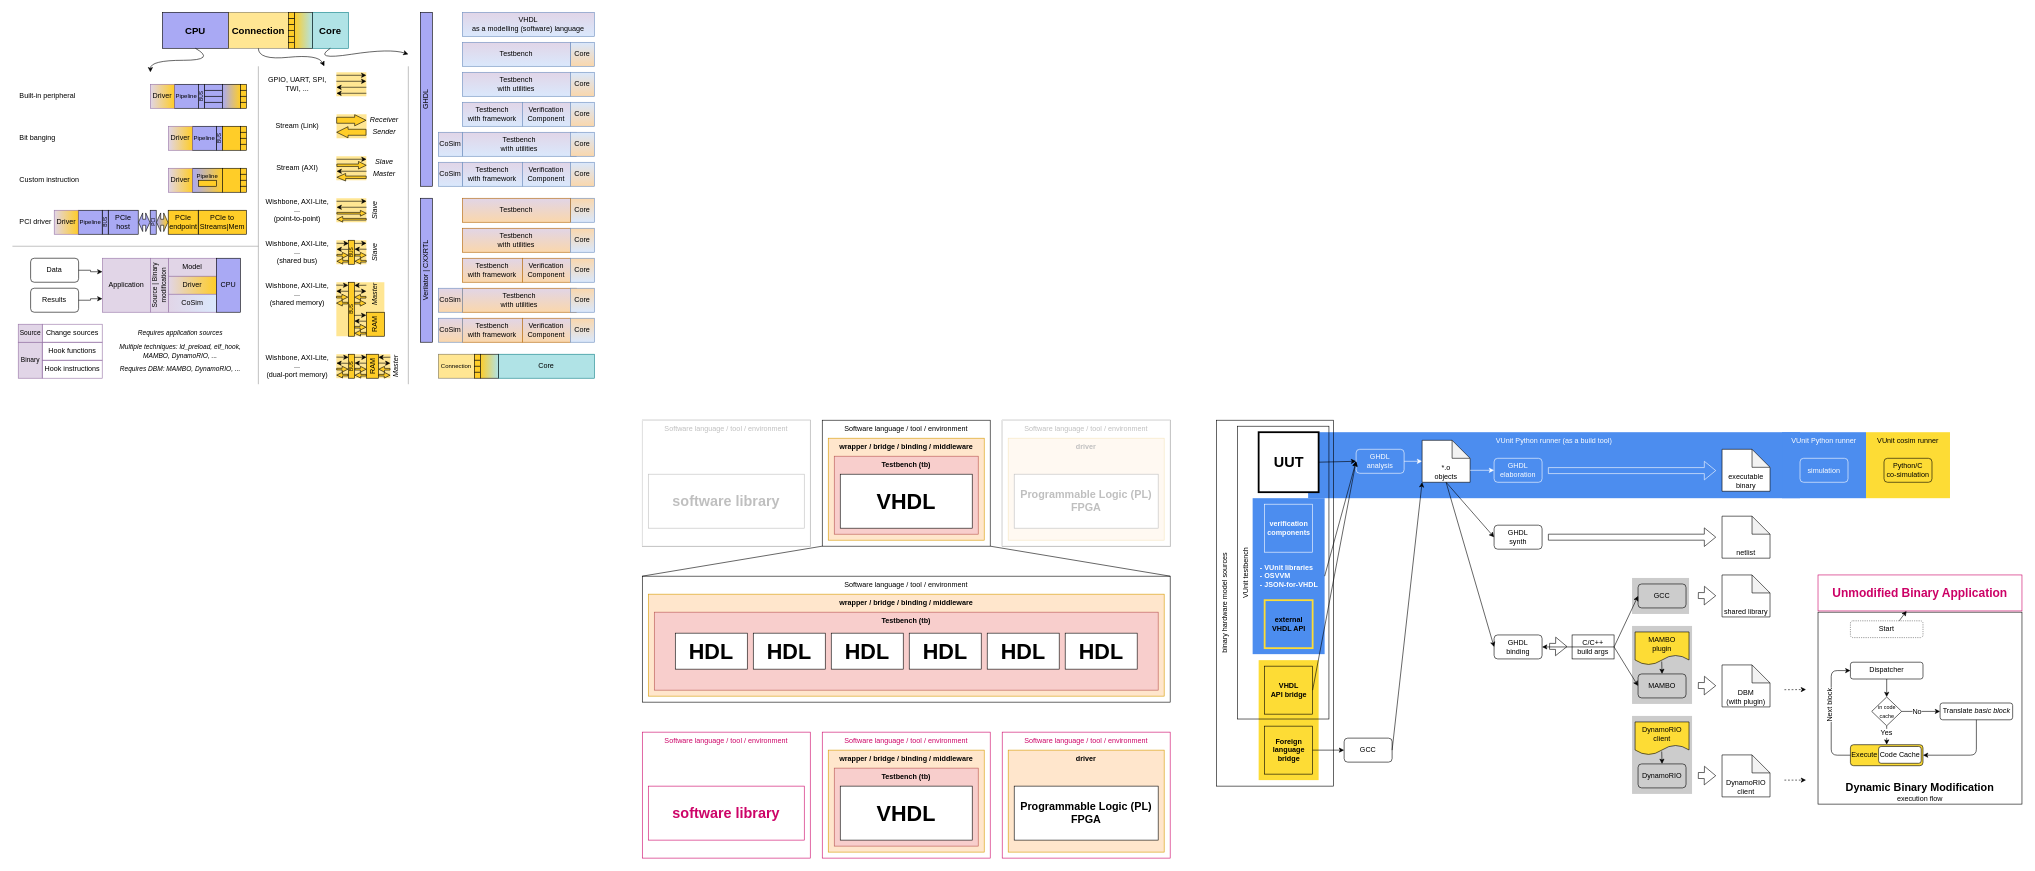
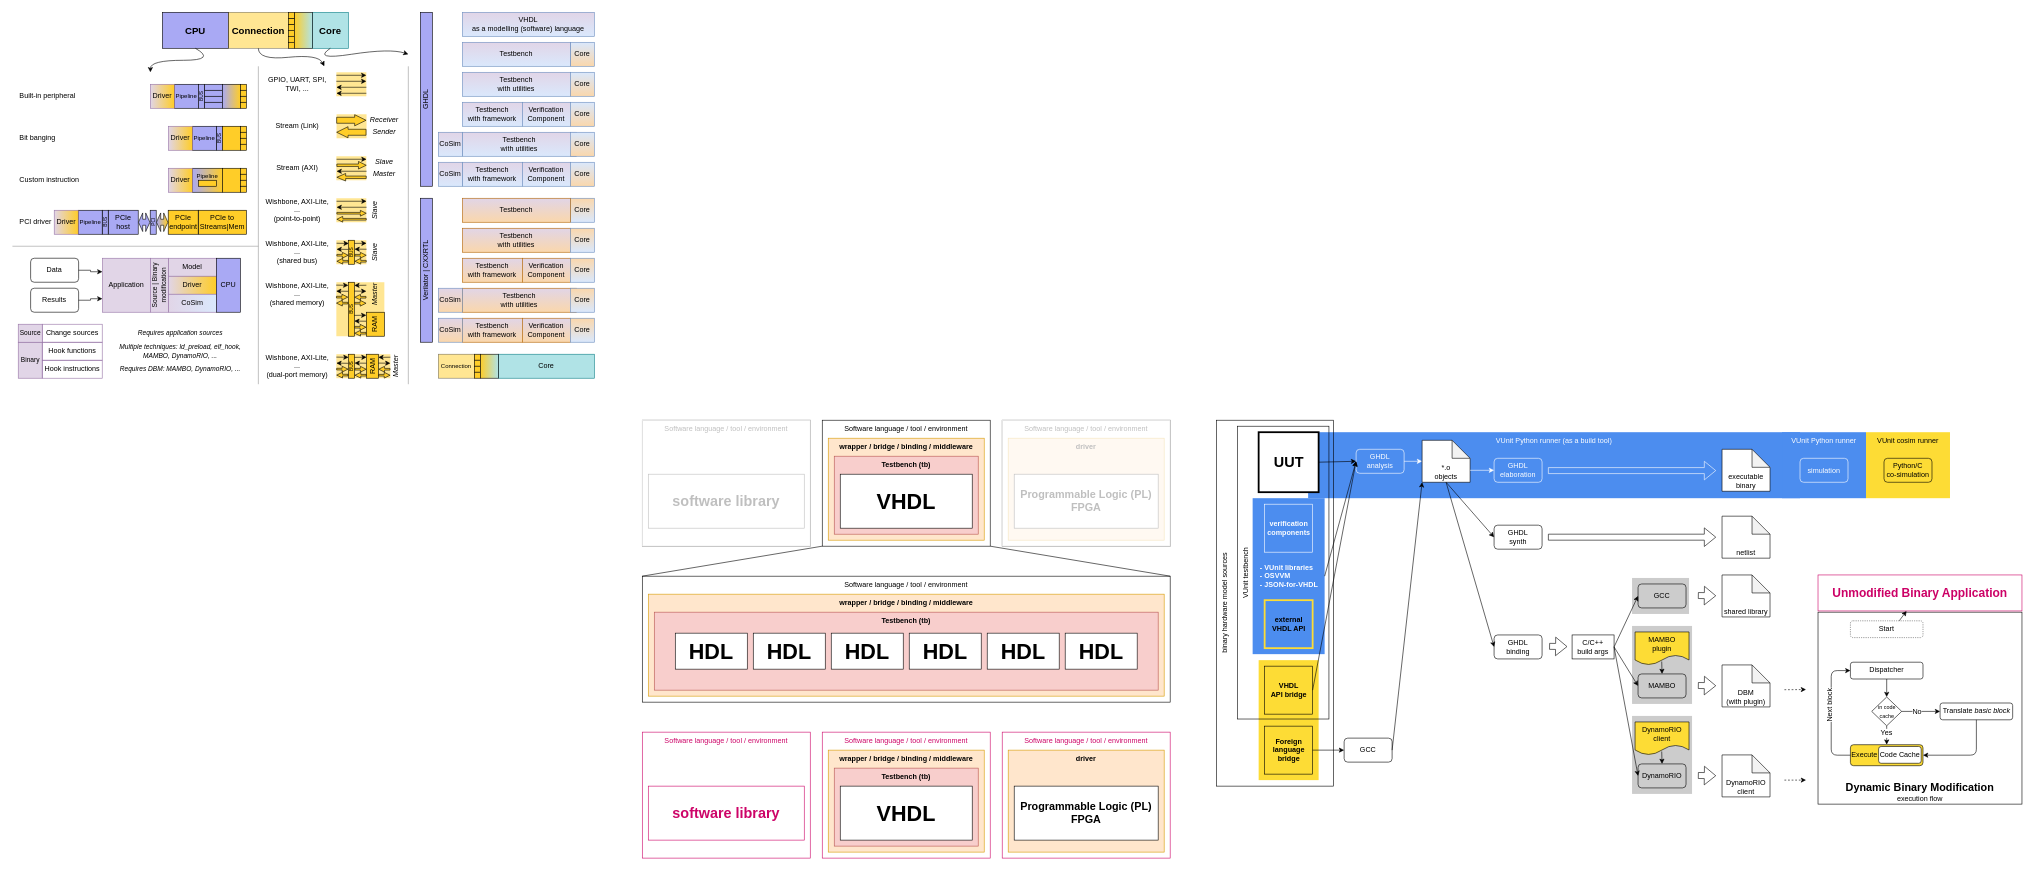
(1547, 647) -> (1626, 712)
